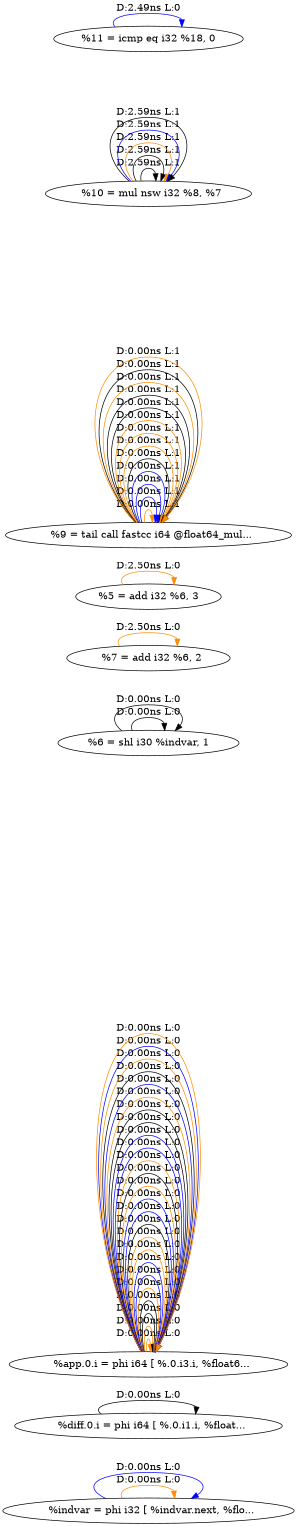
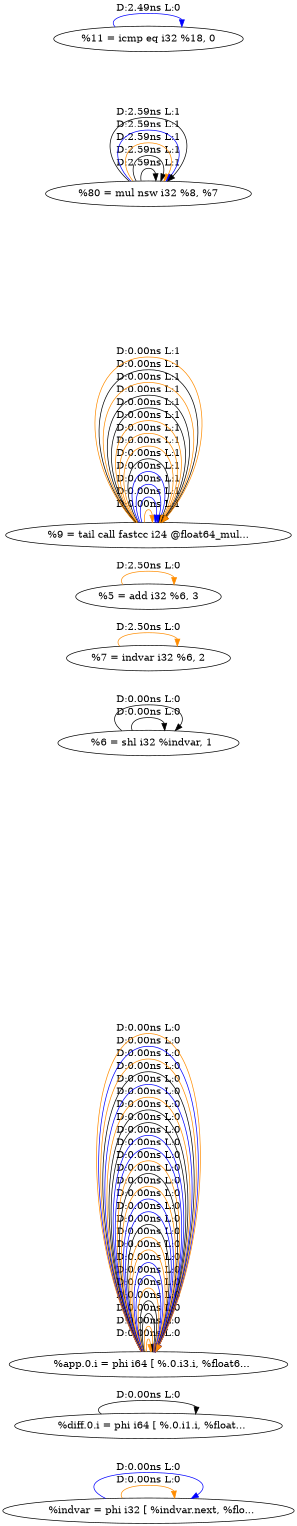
(148, 194) -> (148, 194)
(148, 535) -> (148, 535)
(148, 658) -> (148, 658)
(148, 743) -> (148, 743)
